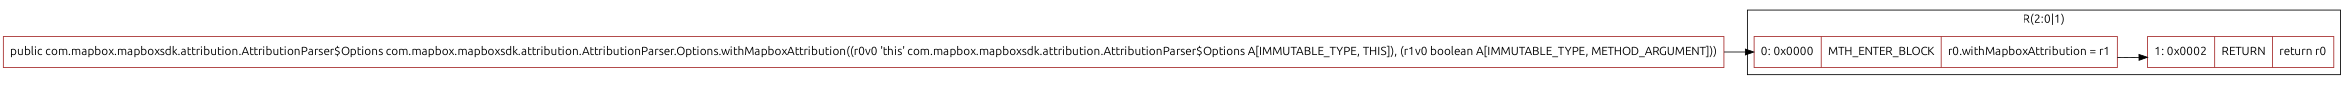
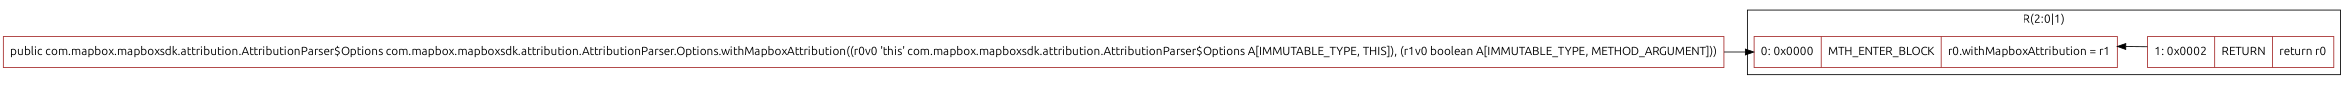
(2128, 57) -> (2137, 47)
